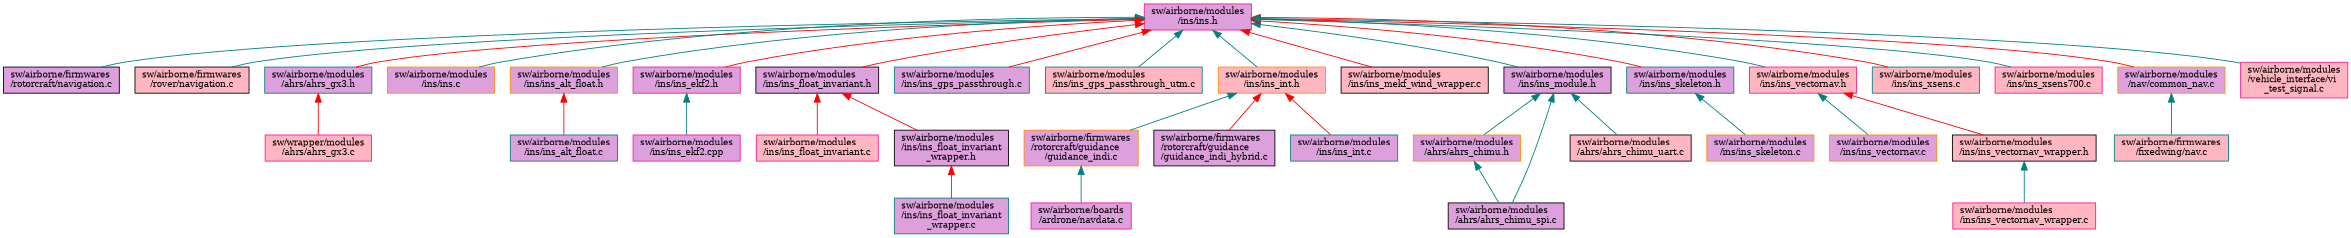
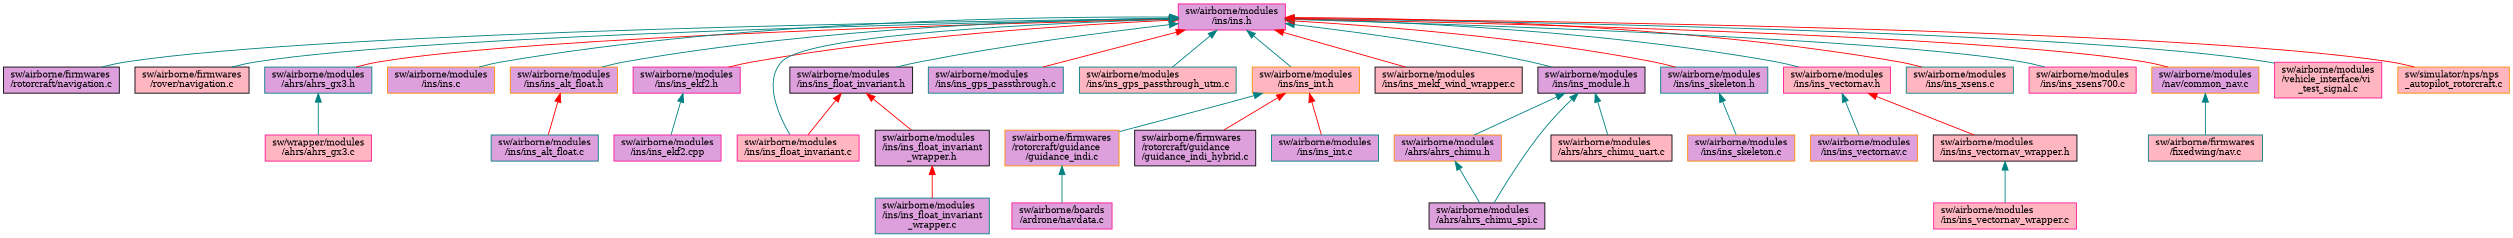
none -> (911, 34)
(999, 43) -> (1032, 43)
none -> (2454, 80)
(318, 119) -> (318, 119)
